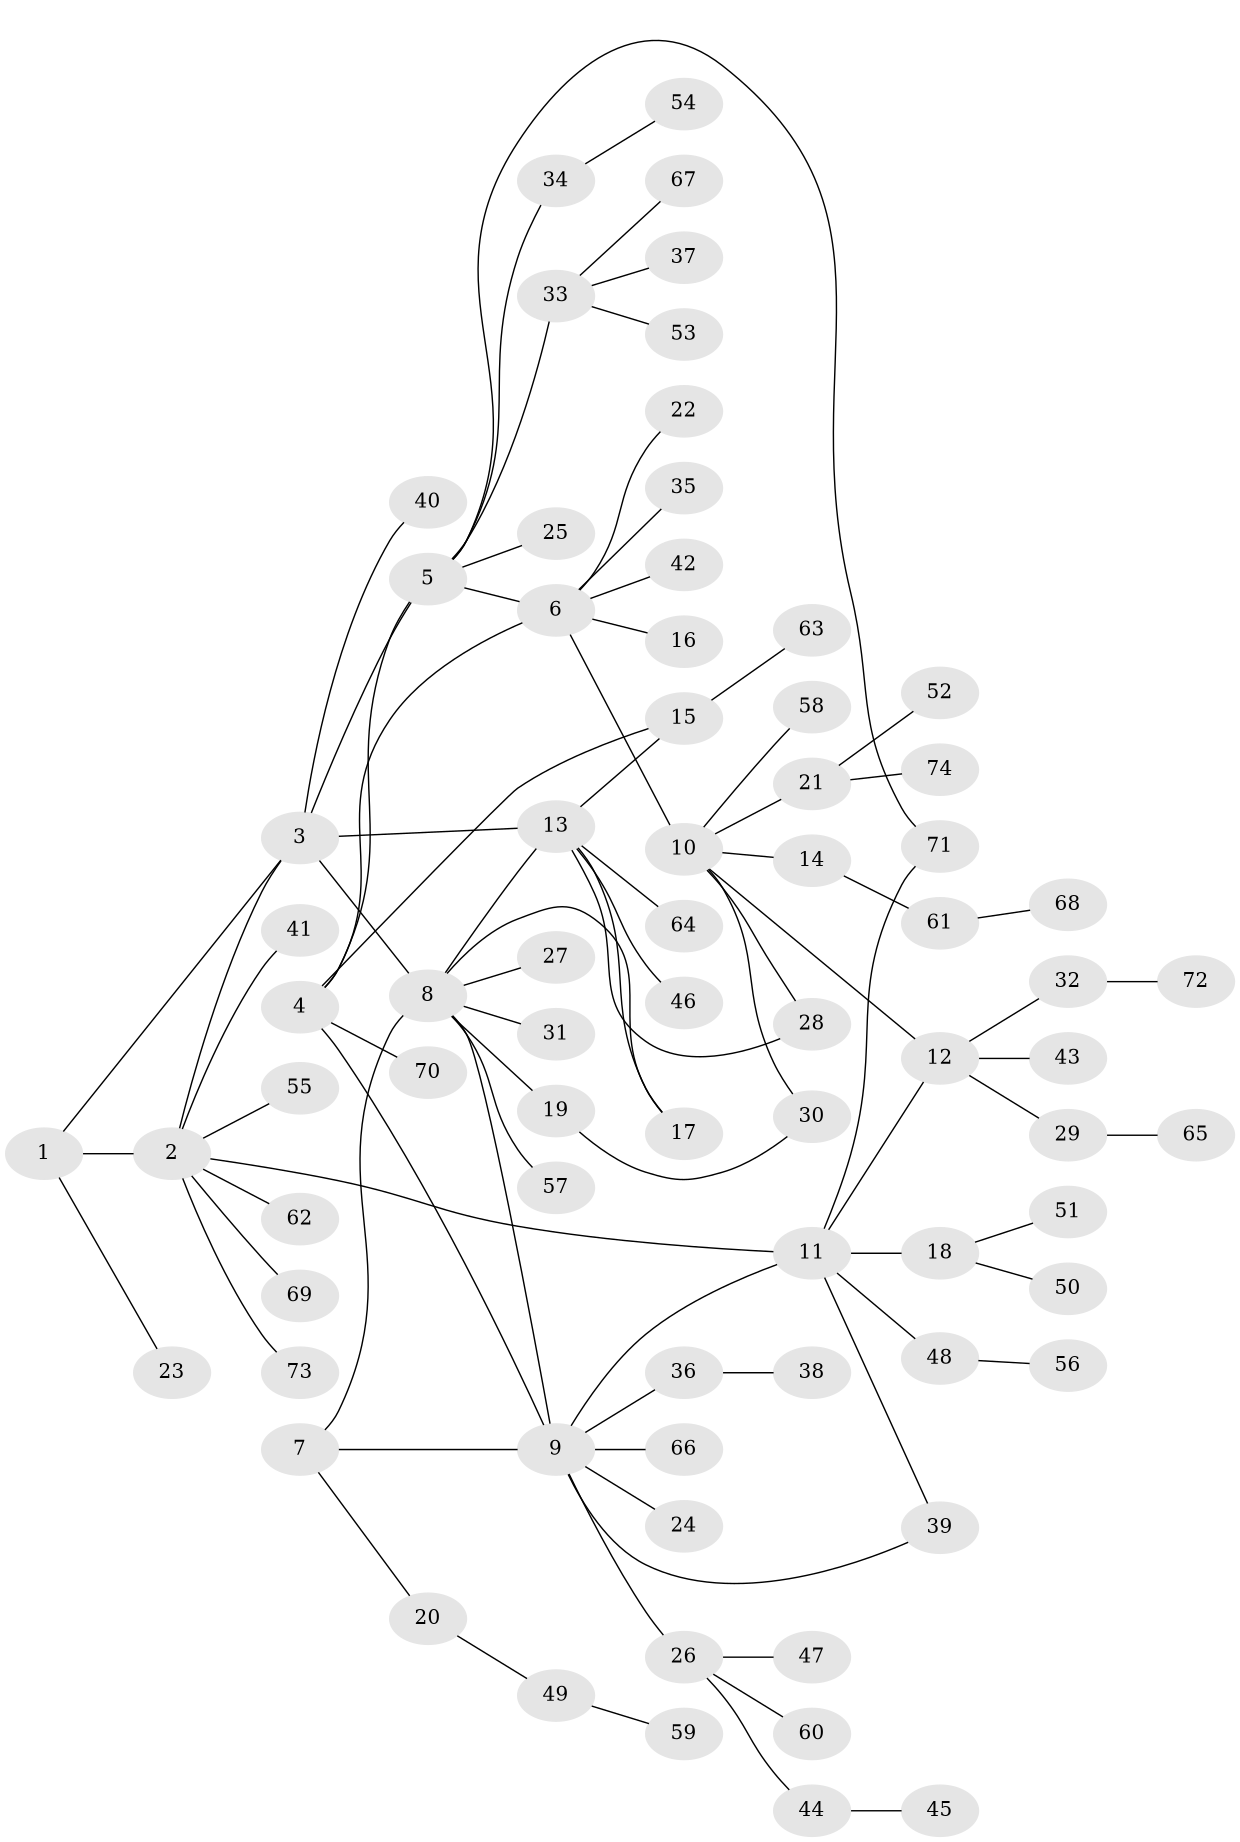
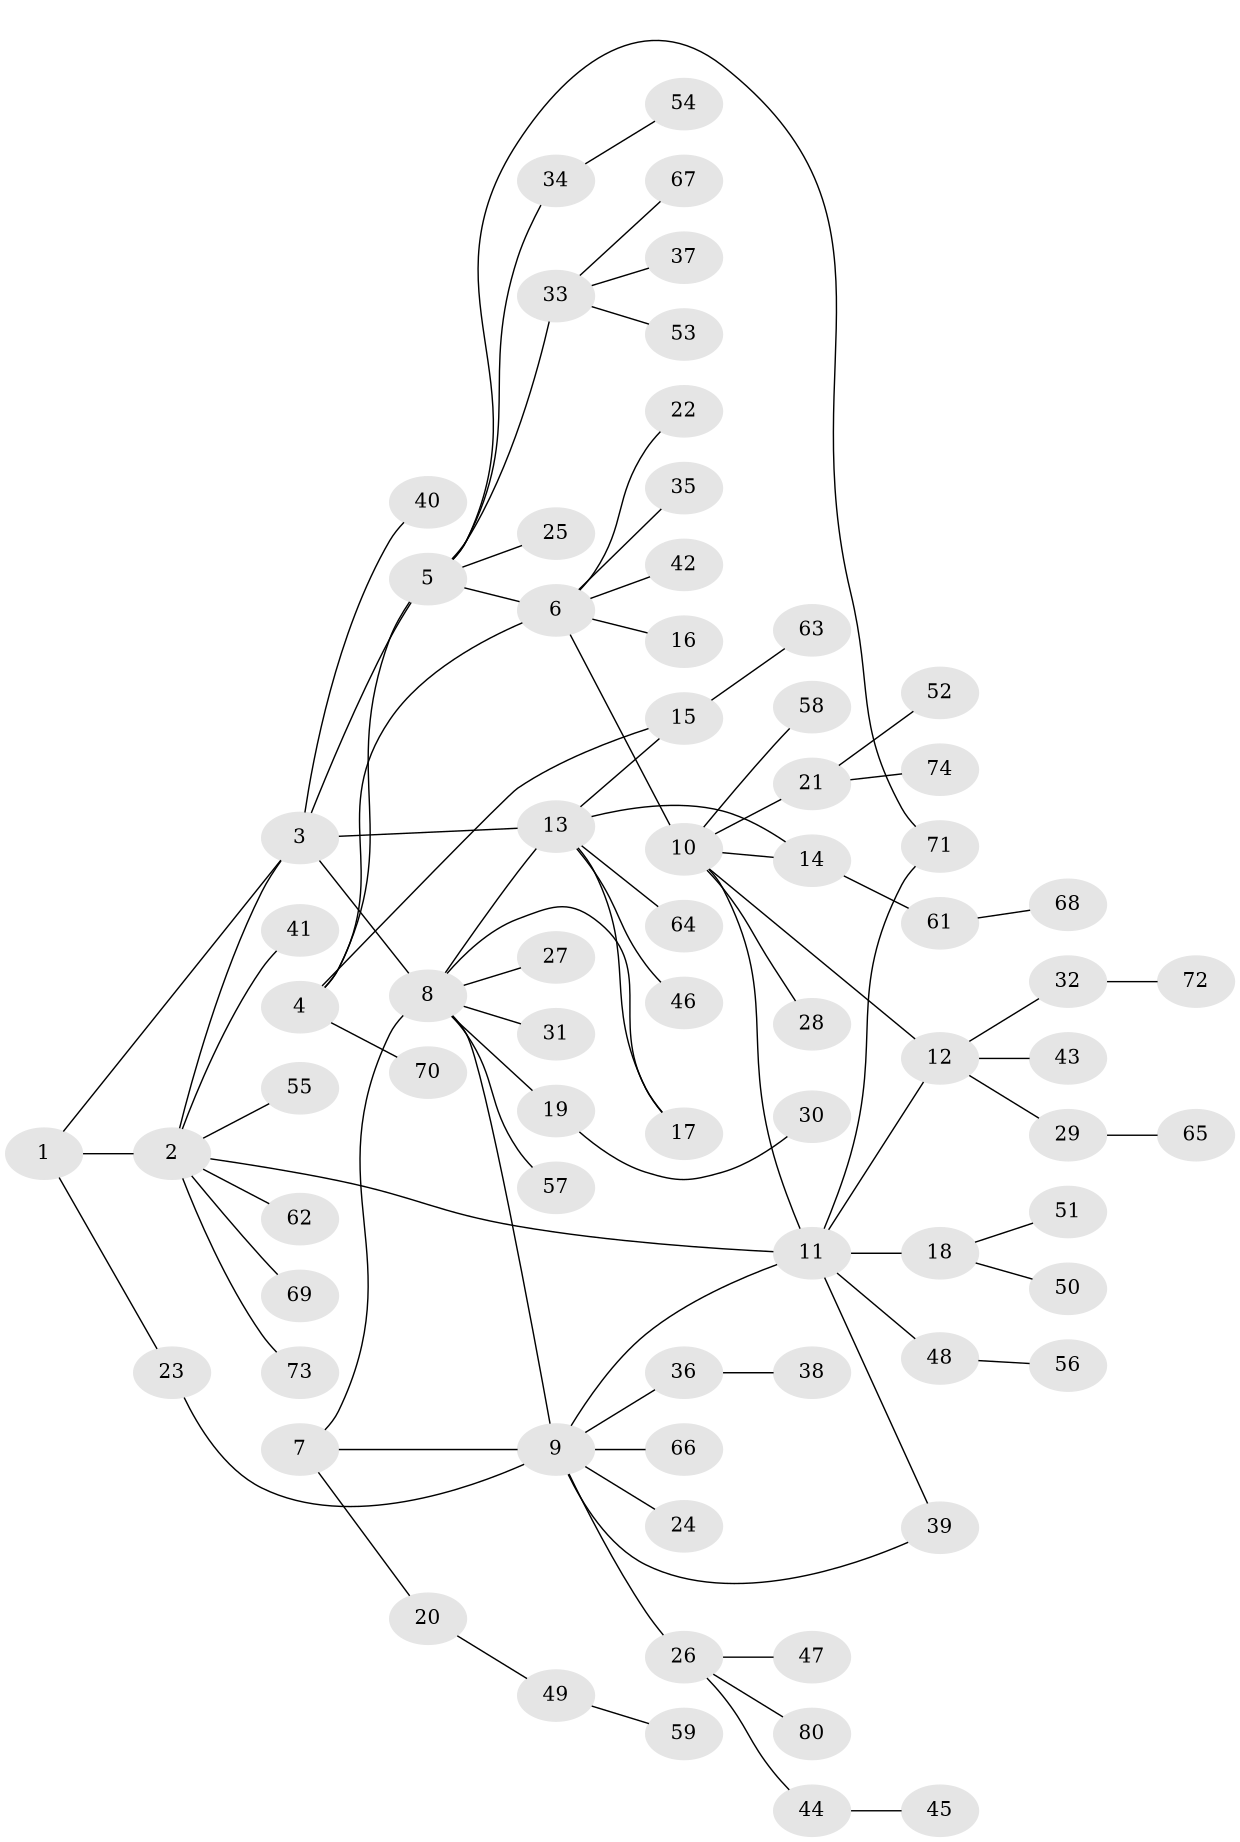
(751, 981) -> (758, 1047)
(612, 992) -> (692, 806)
(442, 1221) -> (324, 1505)
(812, 1734) -> (812, 1734)
